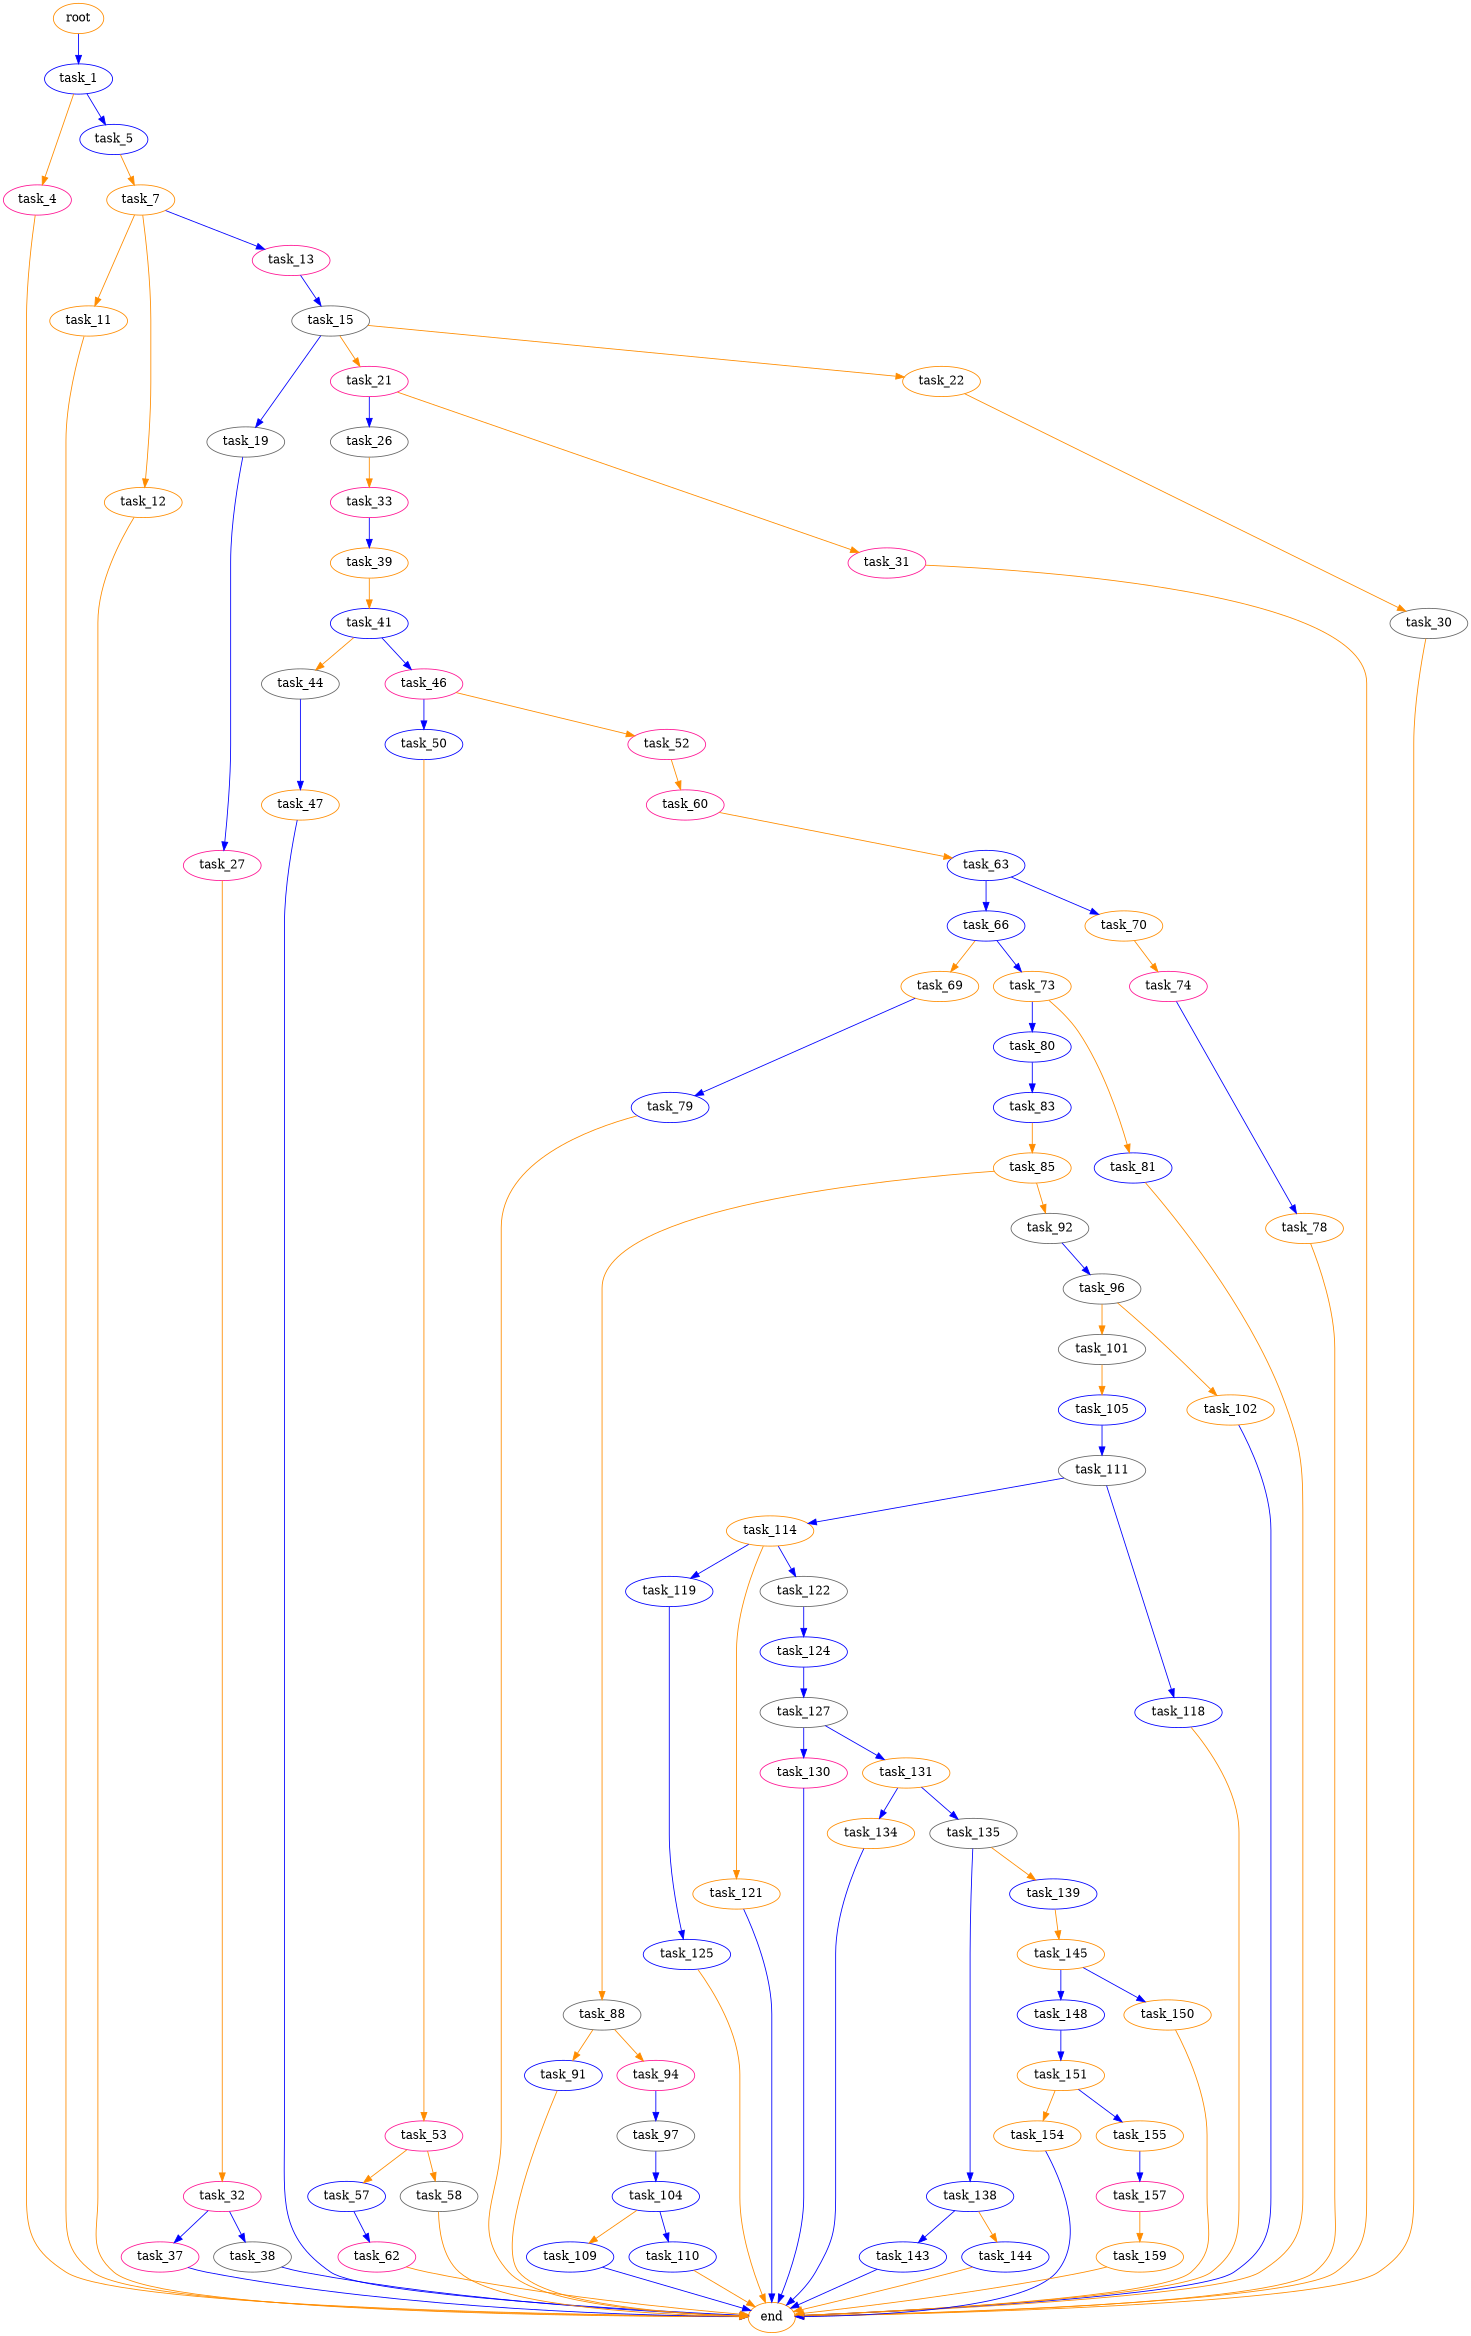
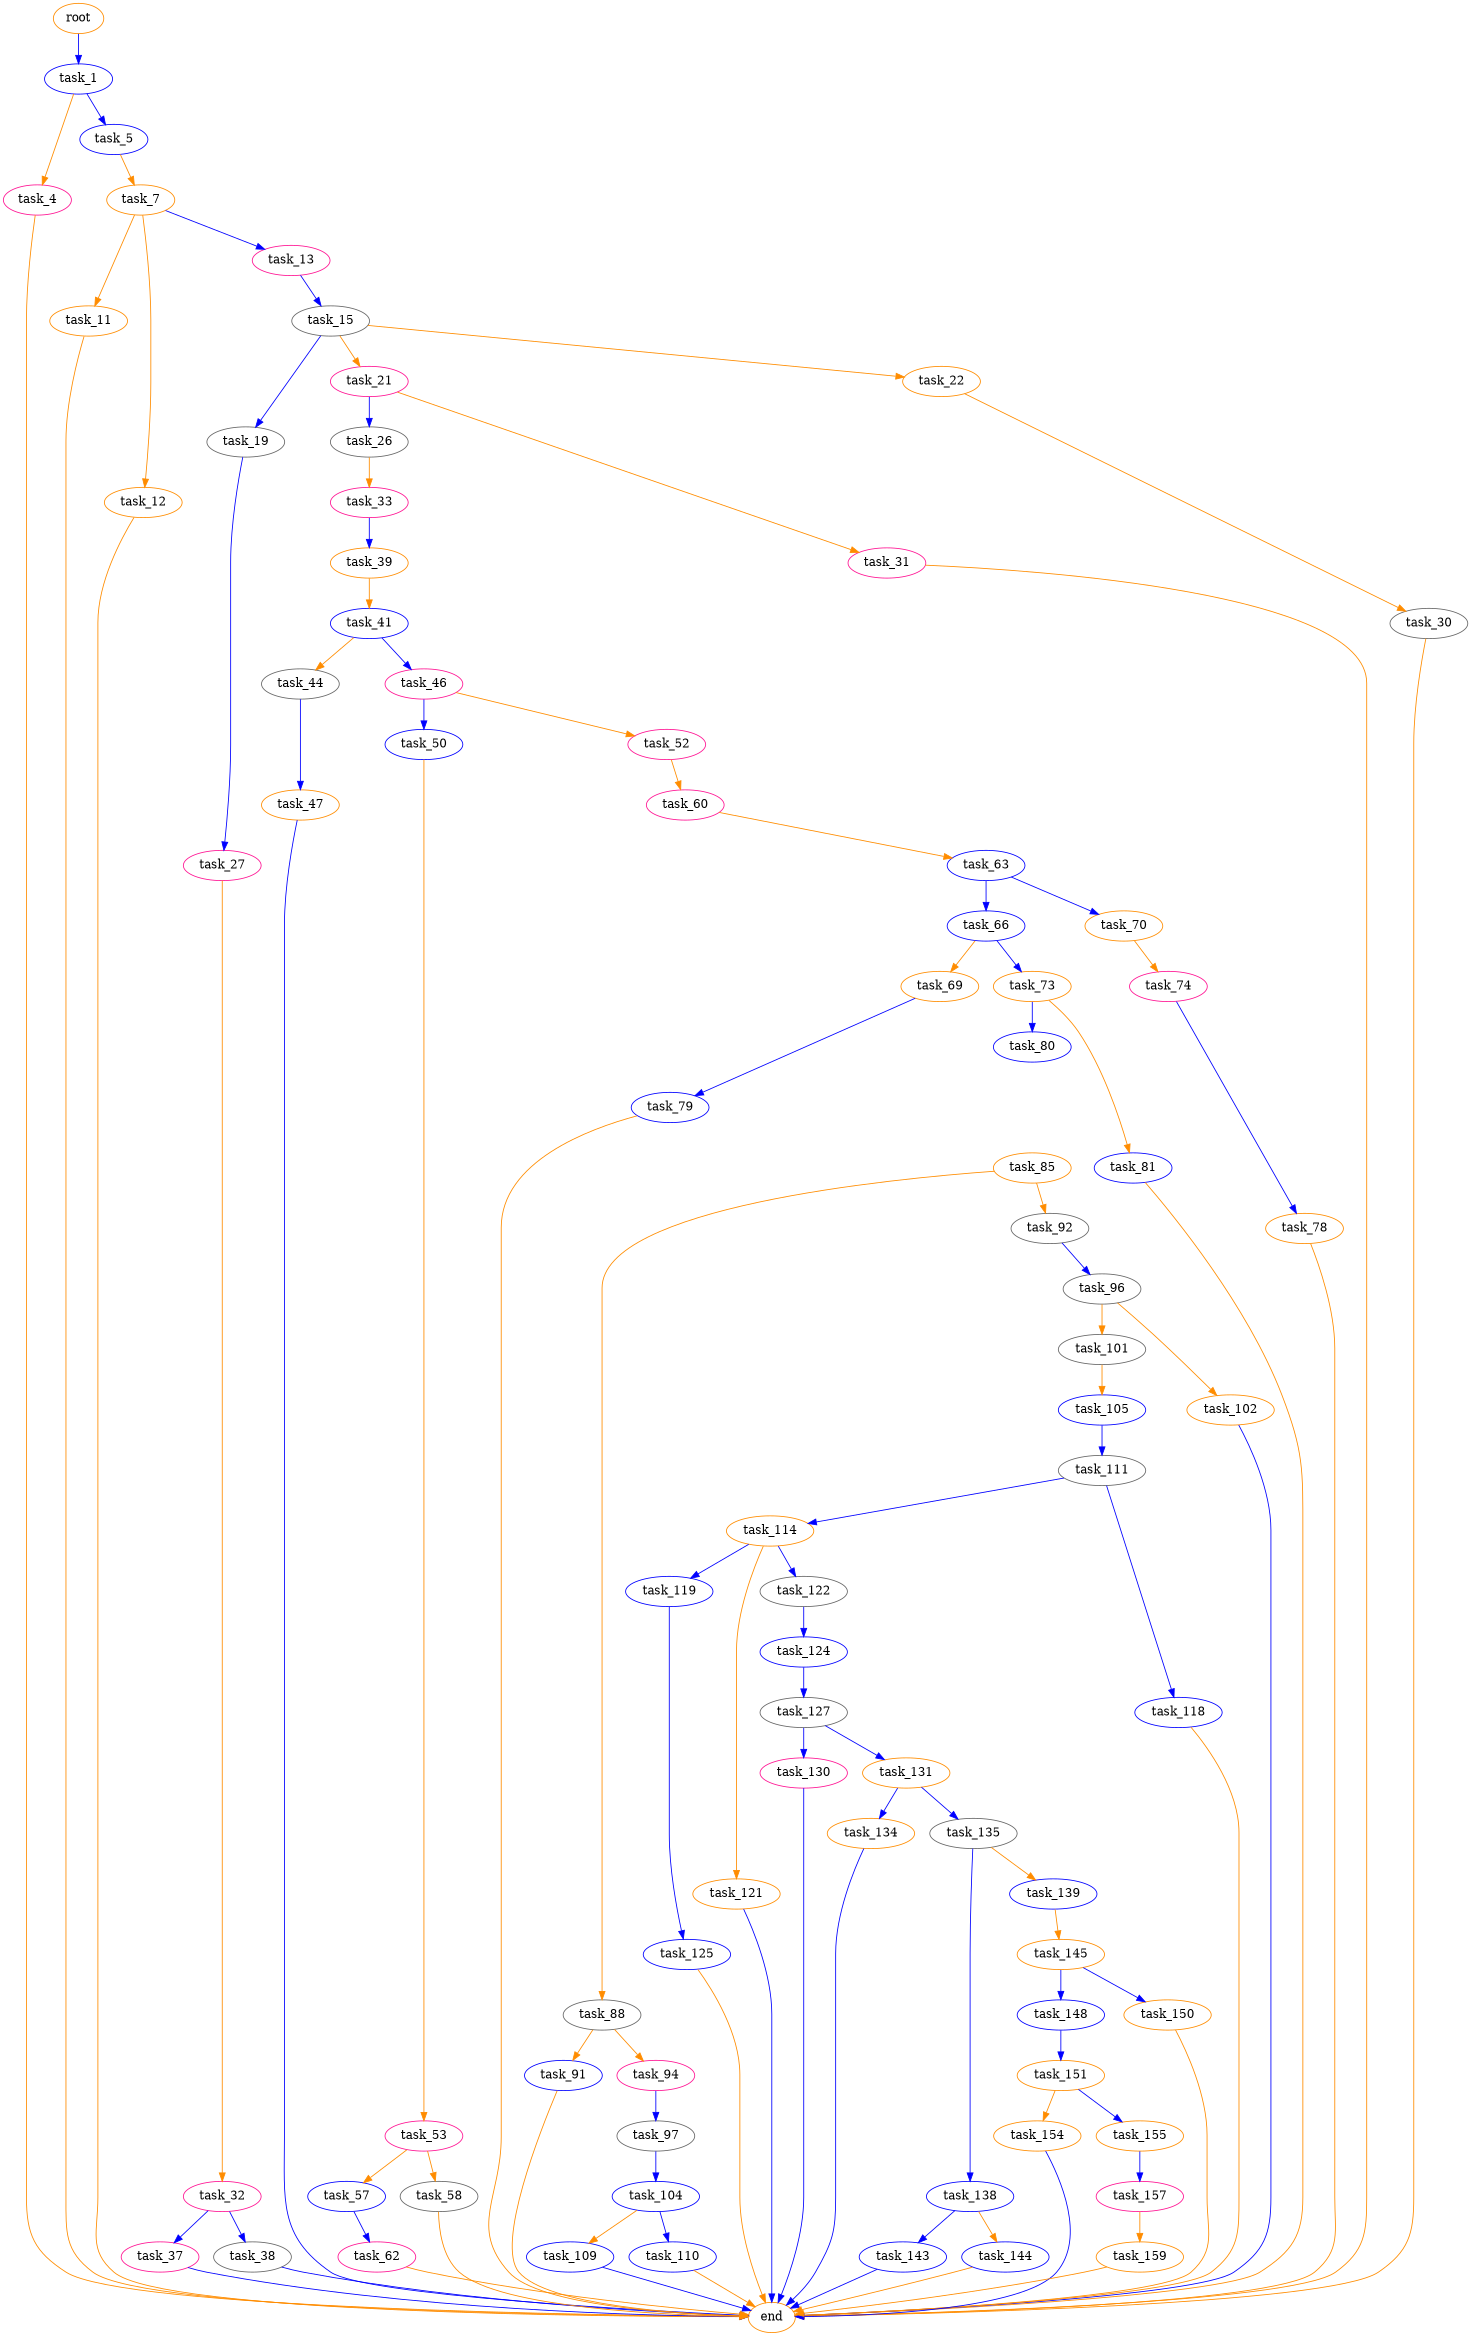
(1032, 1107) -> none
